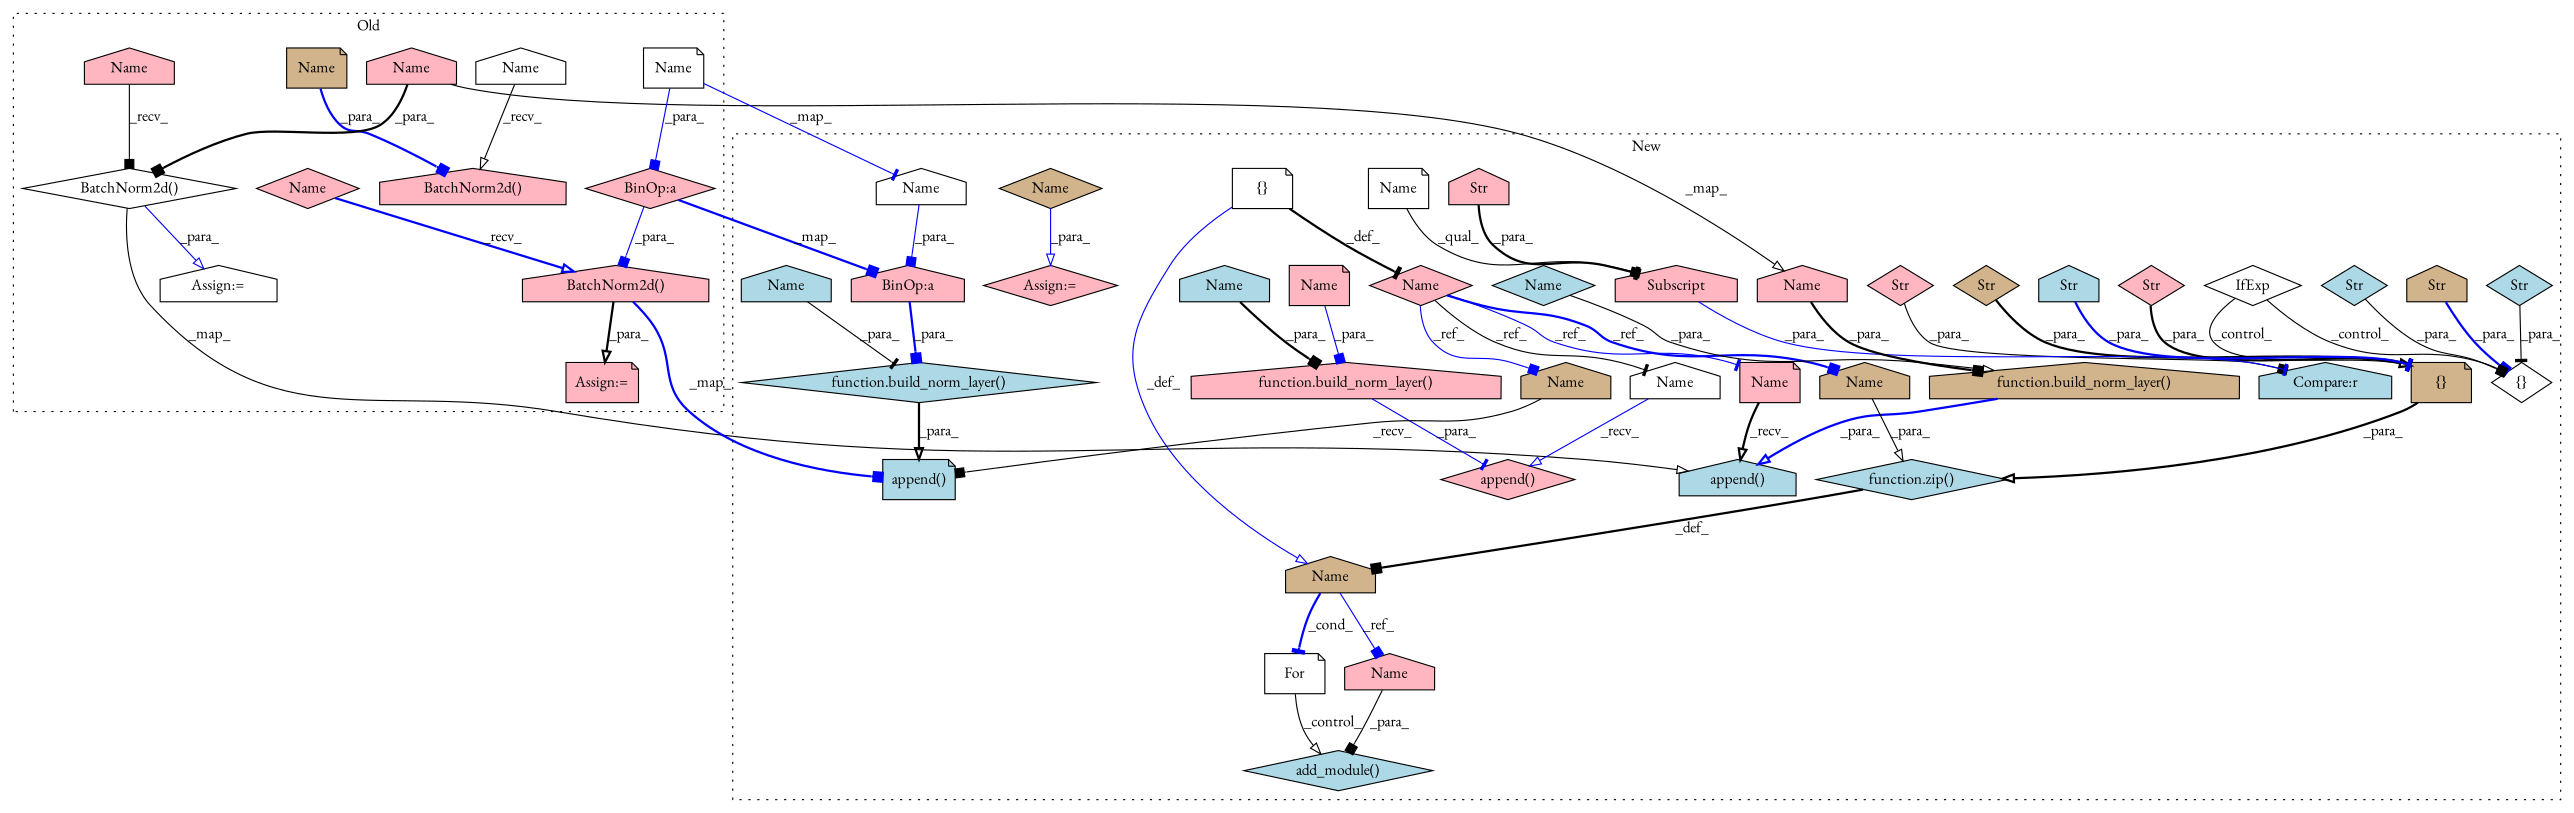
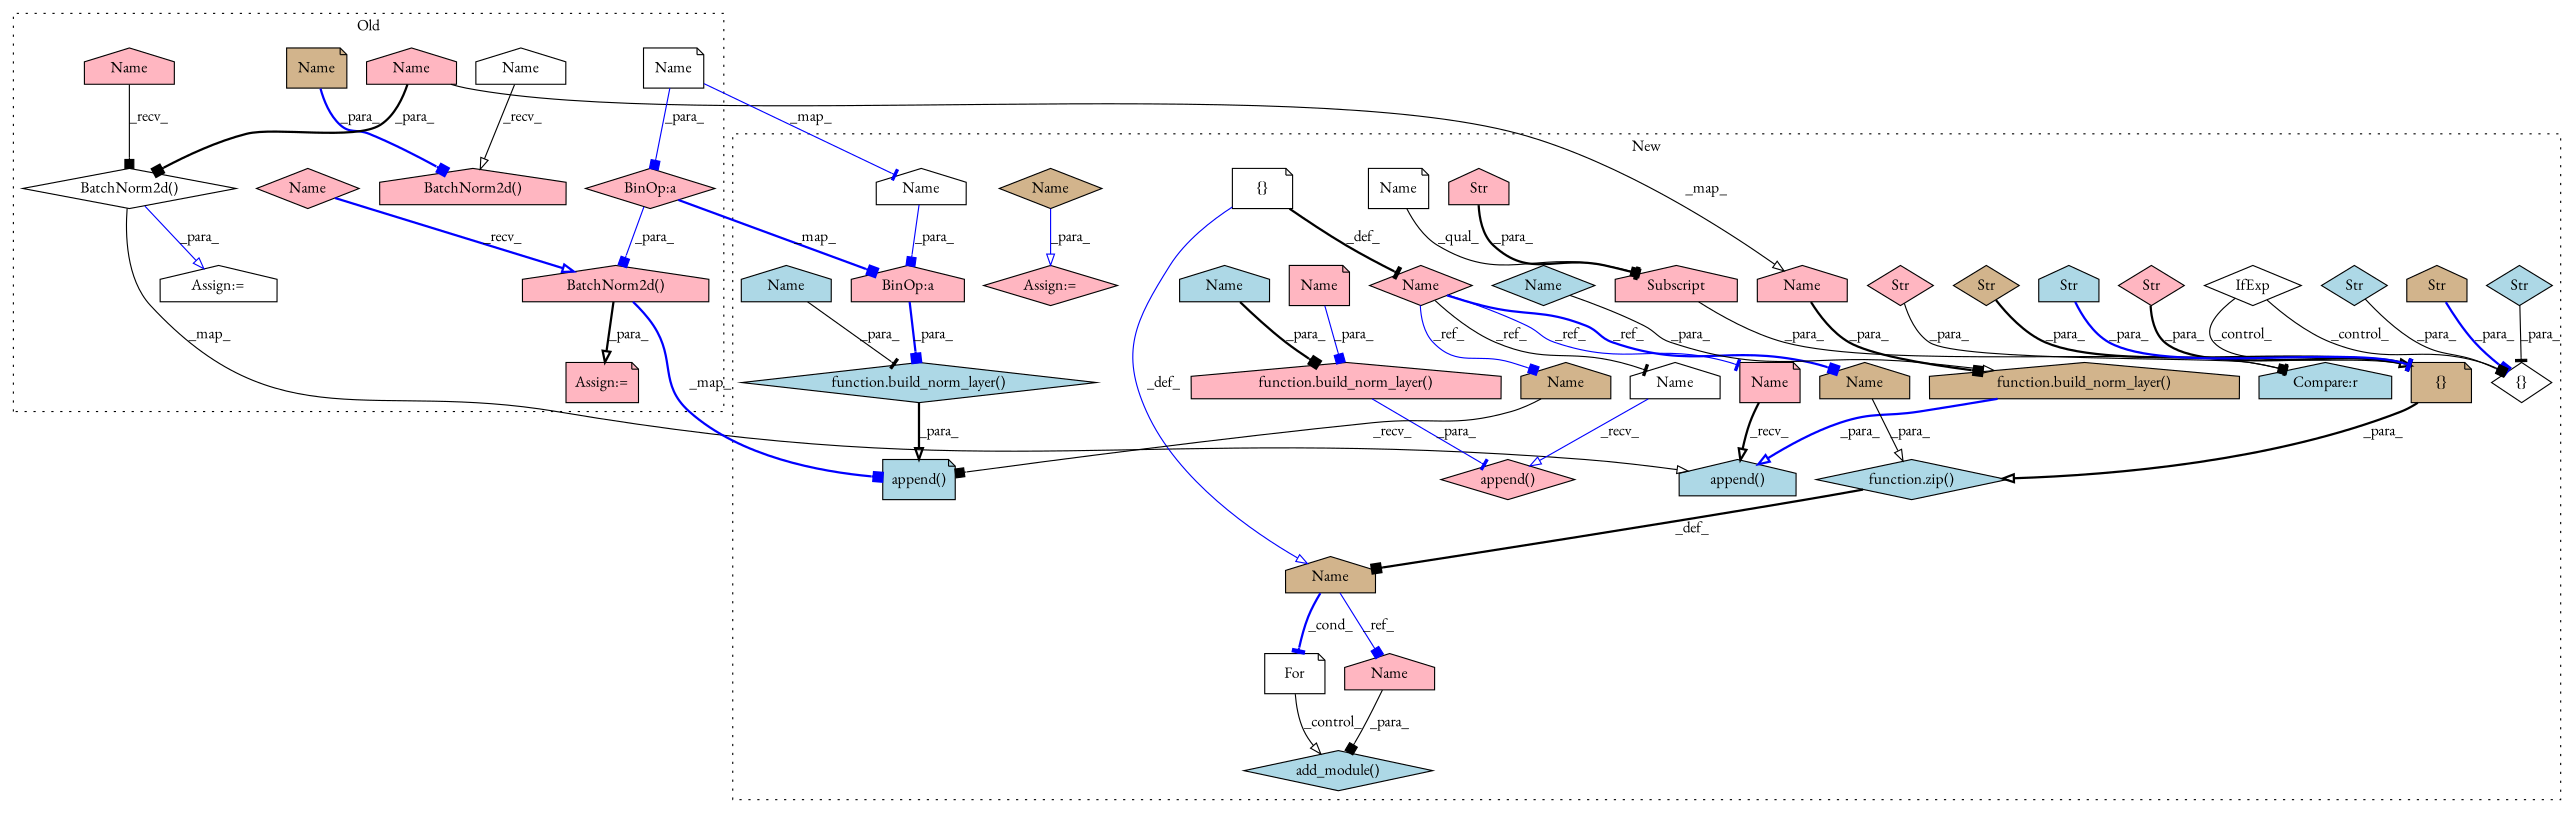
(1956, 357) -> (1956, 357)
